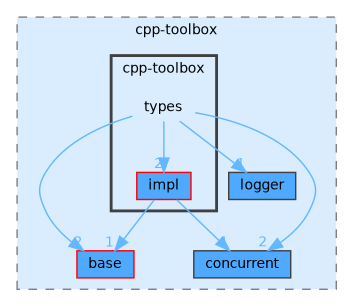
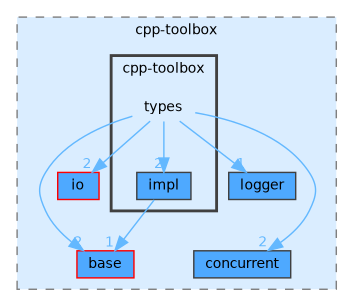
none -> (78, 186)
(164, 186) -> (164, 186)
(198, 220) -> none
